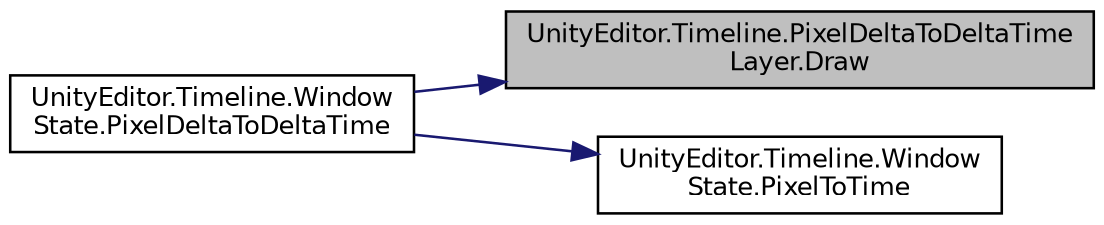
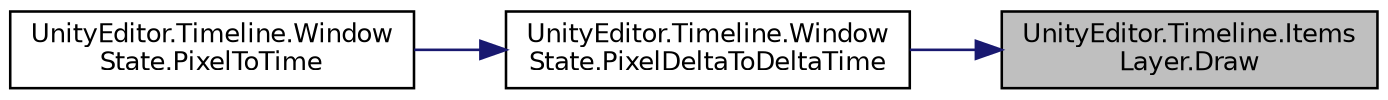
(800, 50) -> (1190, 50)
(493, 143) -> (447, 50)
